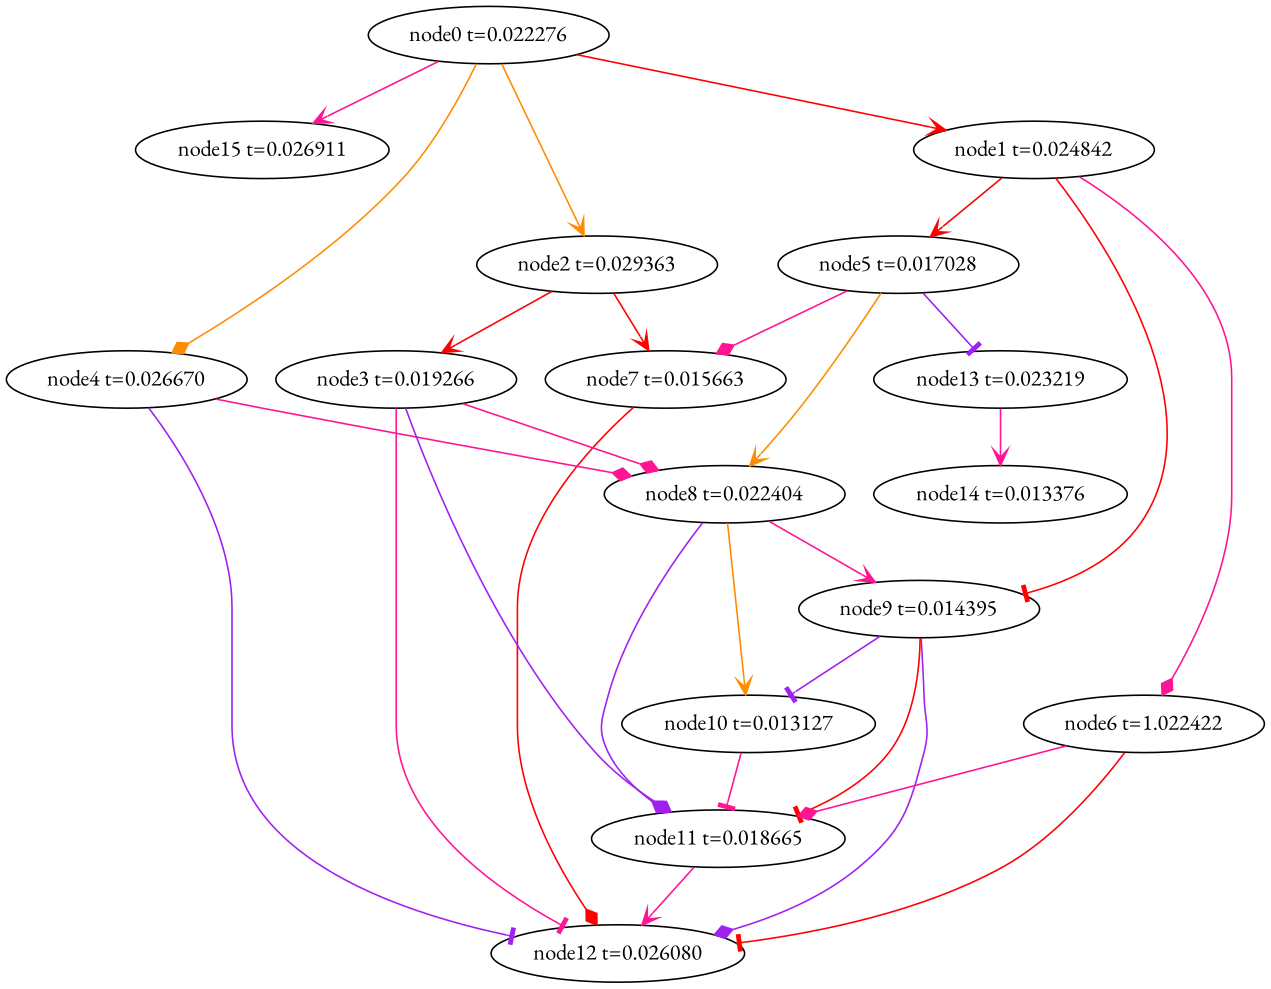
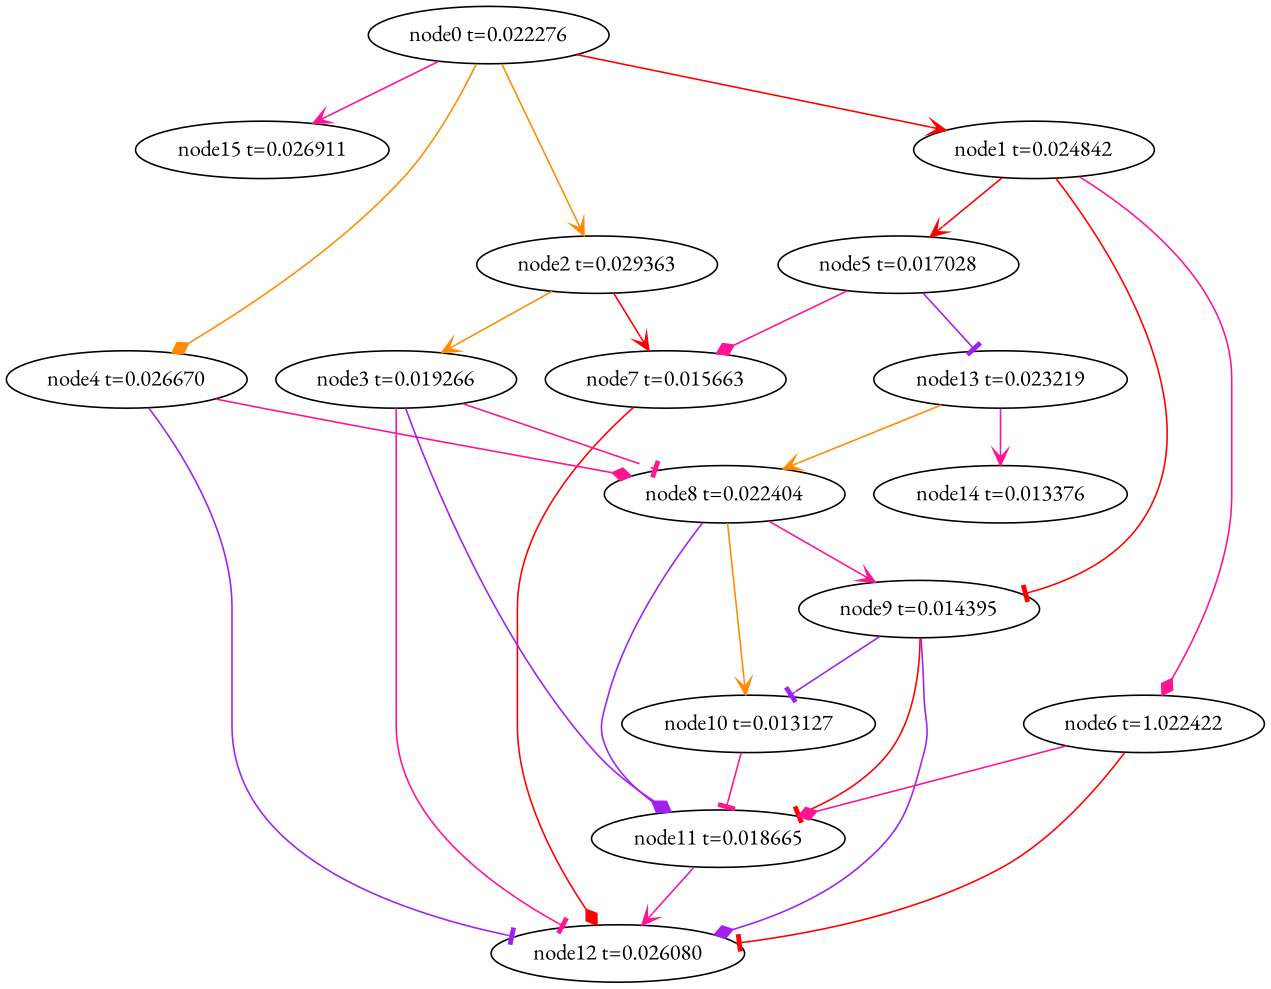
(504, 318) -> (504, 318)
(824, 376) -> (870, 434)
(551, 434) -> (551, 434)
